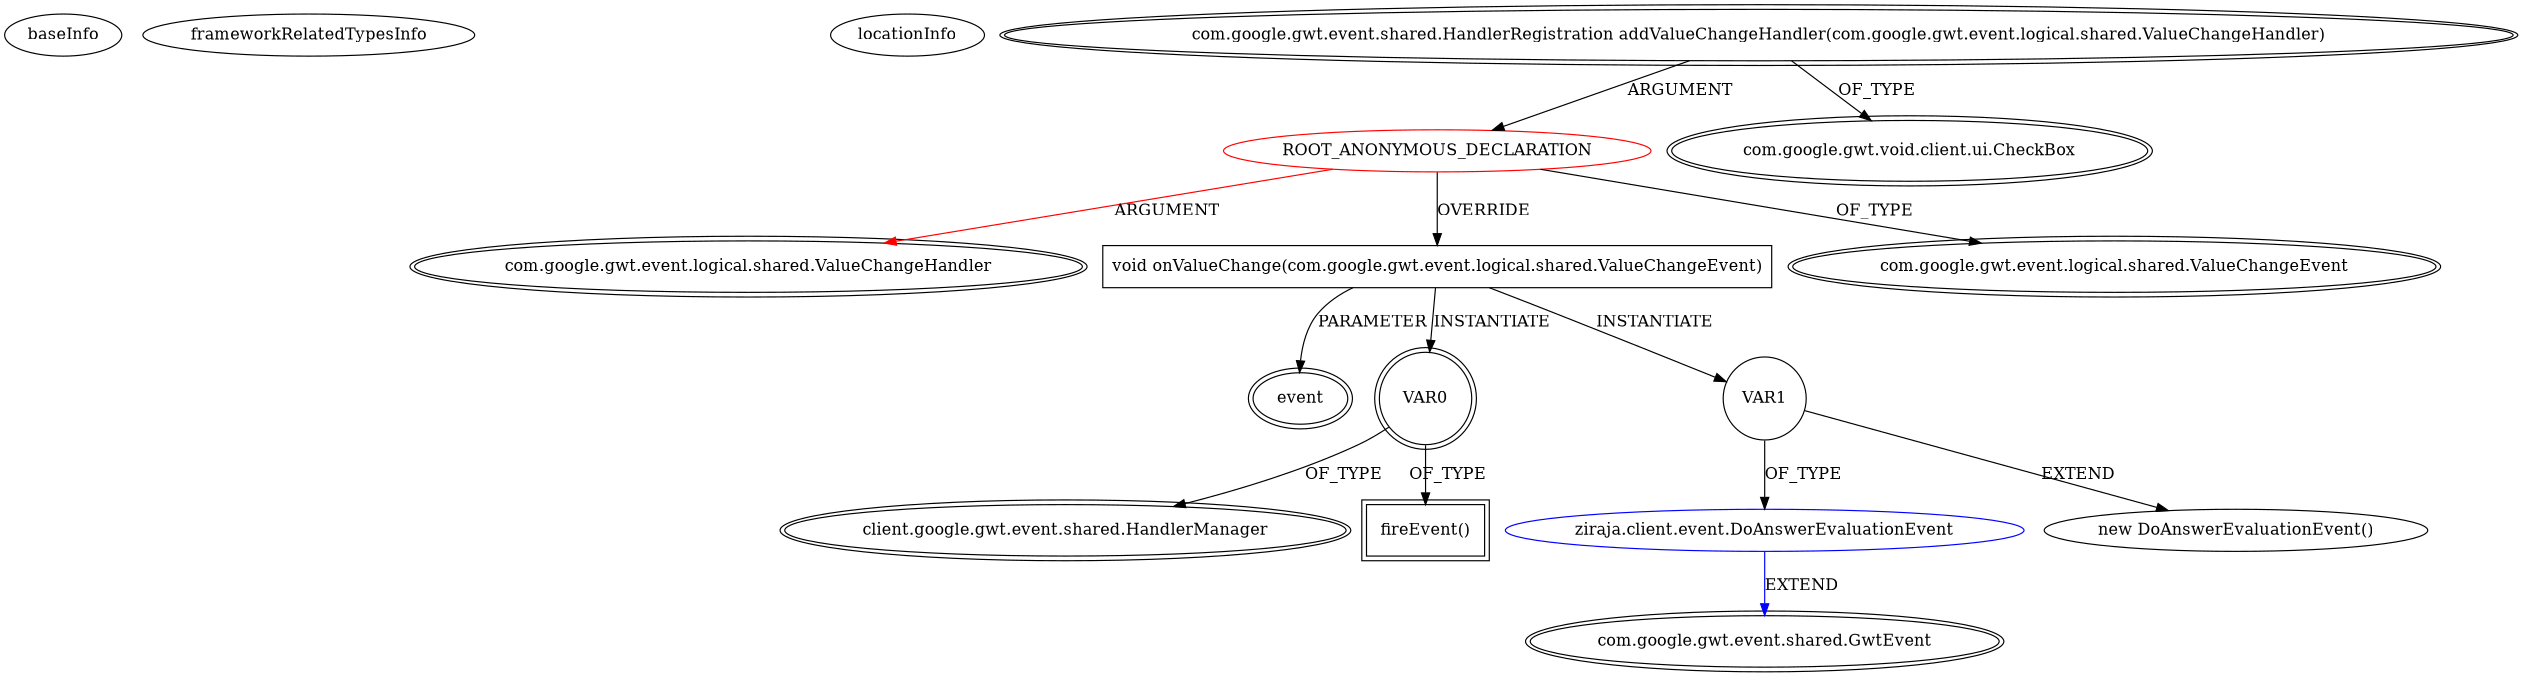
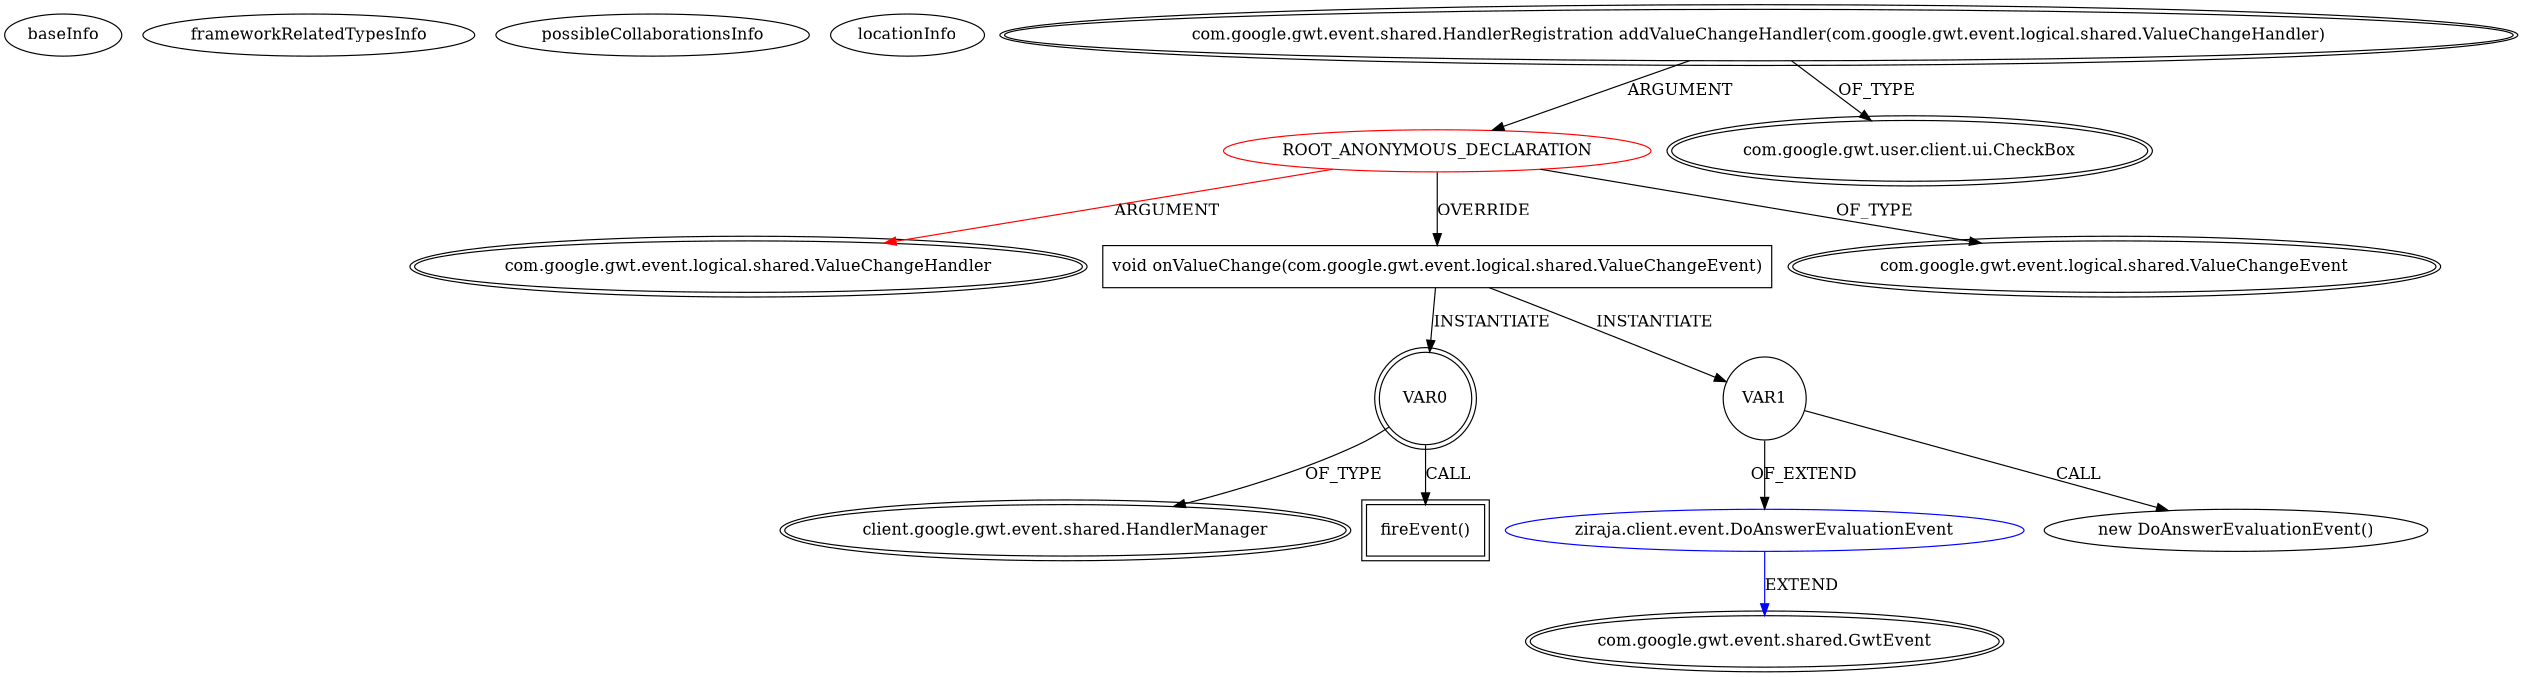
none -> (653, 35)
(1910, 151) -> (1910, 151)
(1300, 398) -> none
(1448, 475) -> (1448, 475)
(1804, 475) -> (1804, 475)
(2079, 475) -> (2079, 475)
